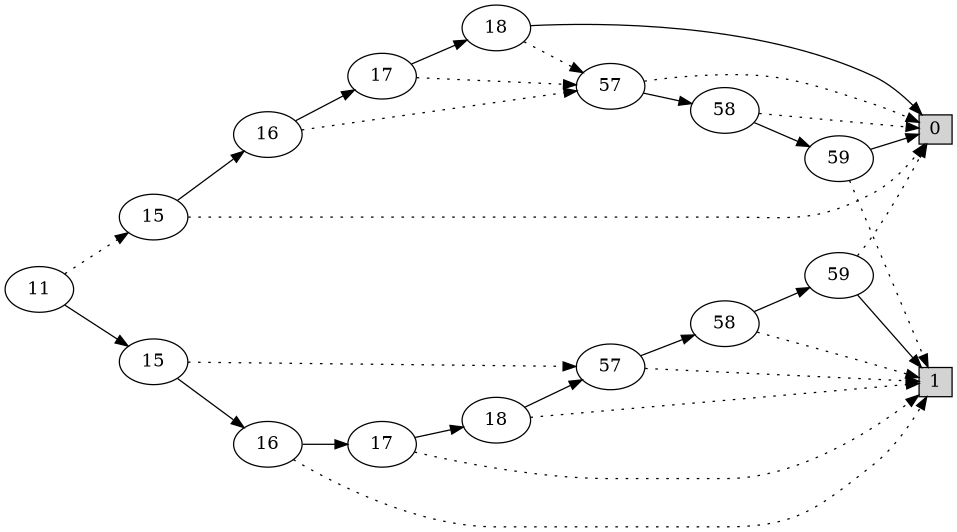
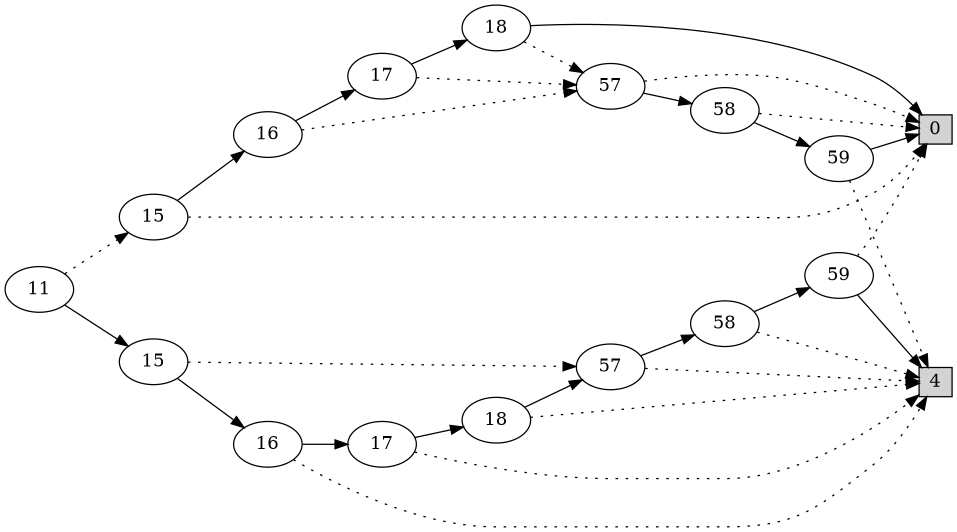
(936, 382) -> (936, 382)
